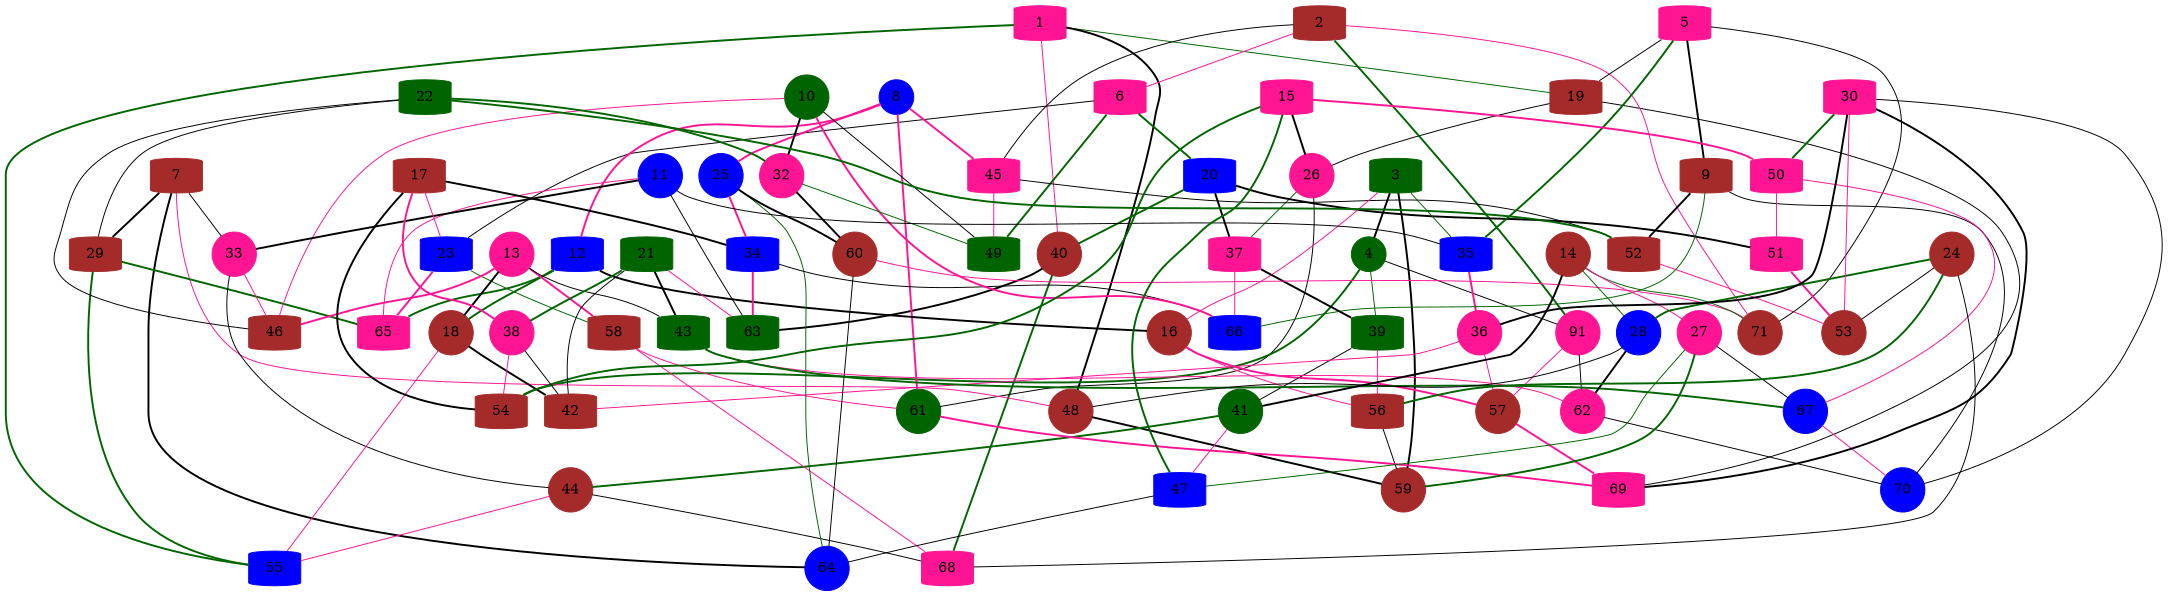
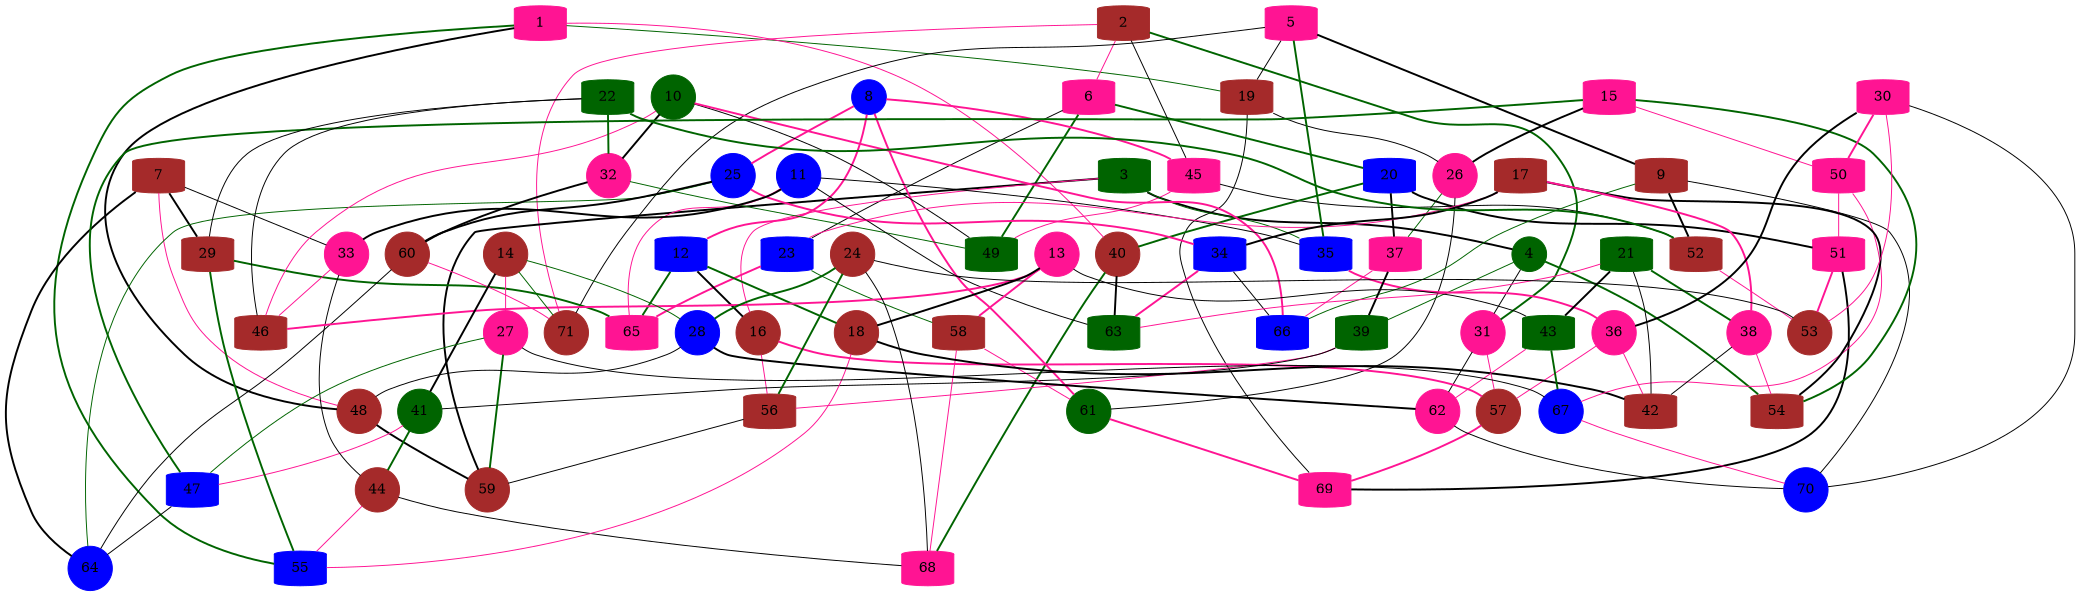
(1535, 120) -> (1724, 136)
(1813, 136) -> (1861, 136)
(1578, 333) -> (1483, 333)
(1986, 386) -> (1671, 474)
